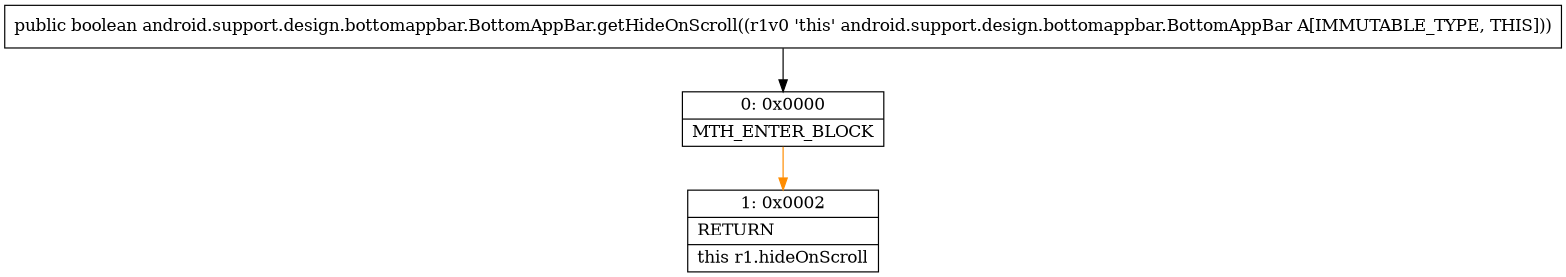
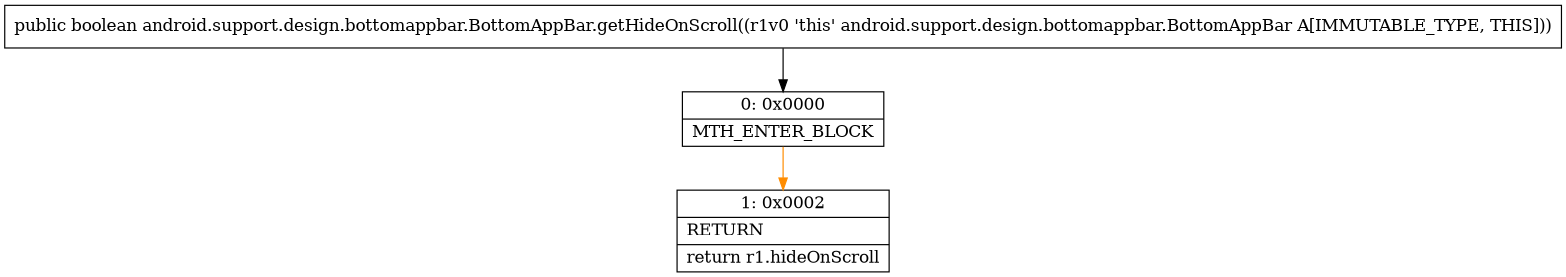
(783, 258) -> (783, 258)
